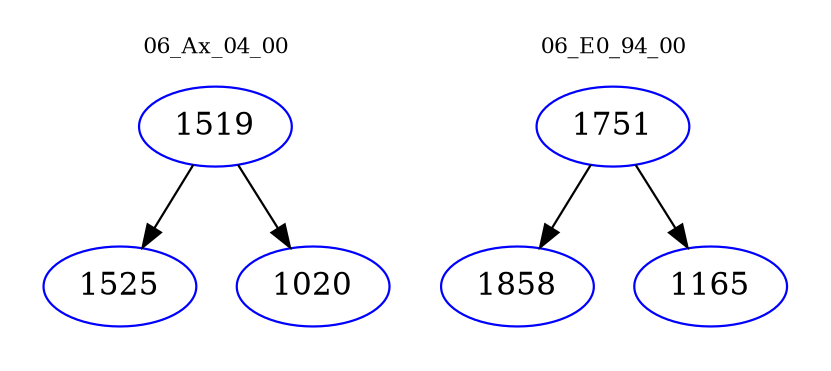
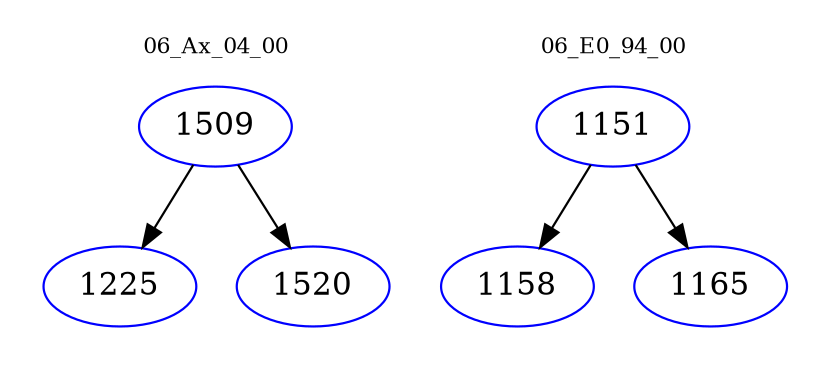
(215, 127) -> (215, 127)
(613, 127) -> (613, 127)
(120, 286) -> (120, 286)
(313, 286) -> (313, 286)
(517, 286) -> (517, 286)
